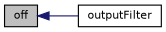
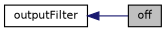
(64, 16) -> (114, 16)
